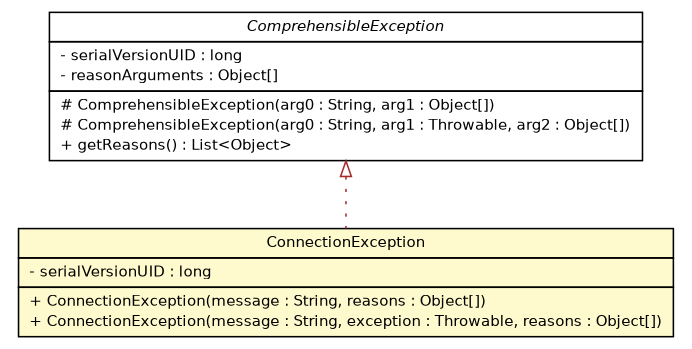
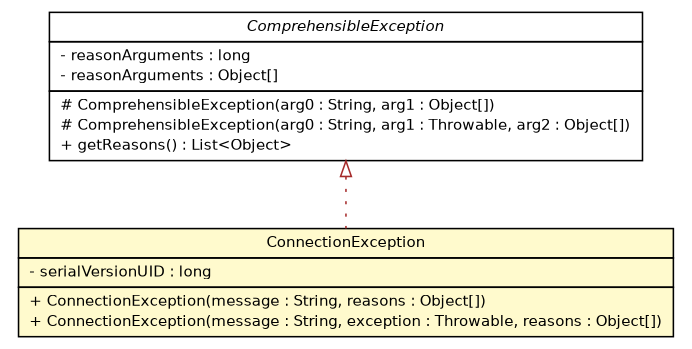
(151, 56) -> (156, 56)
